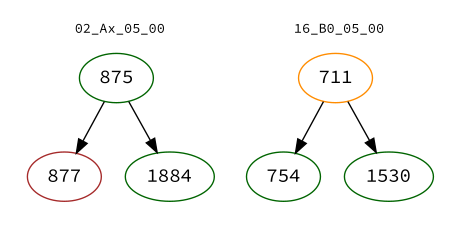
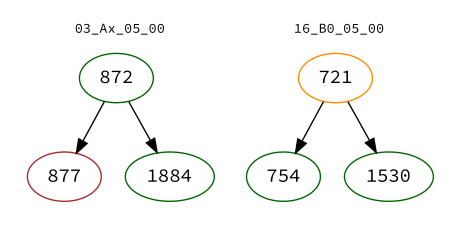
(121, 29) -> (121, 29)
(116, 78) -> (116, 78)
(336, 78) -> (336, 78)
